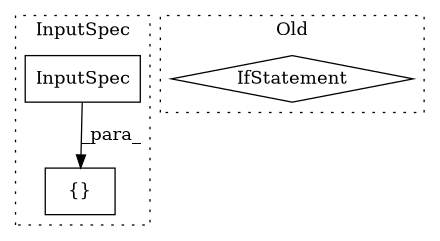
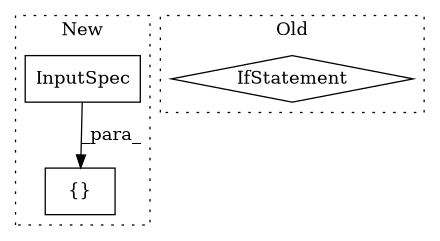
(83, 30) -> (83, 30)
